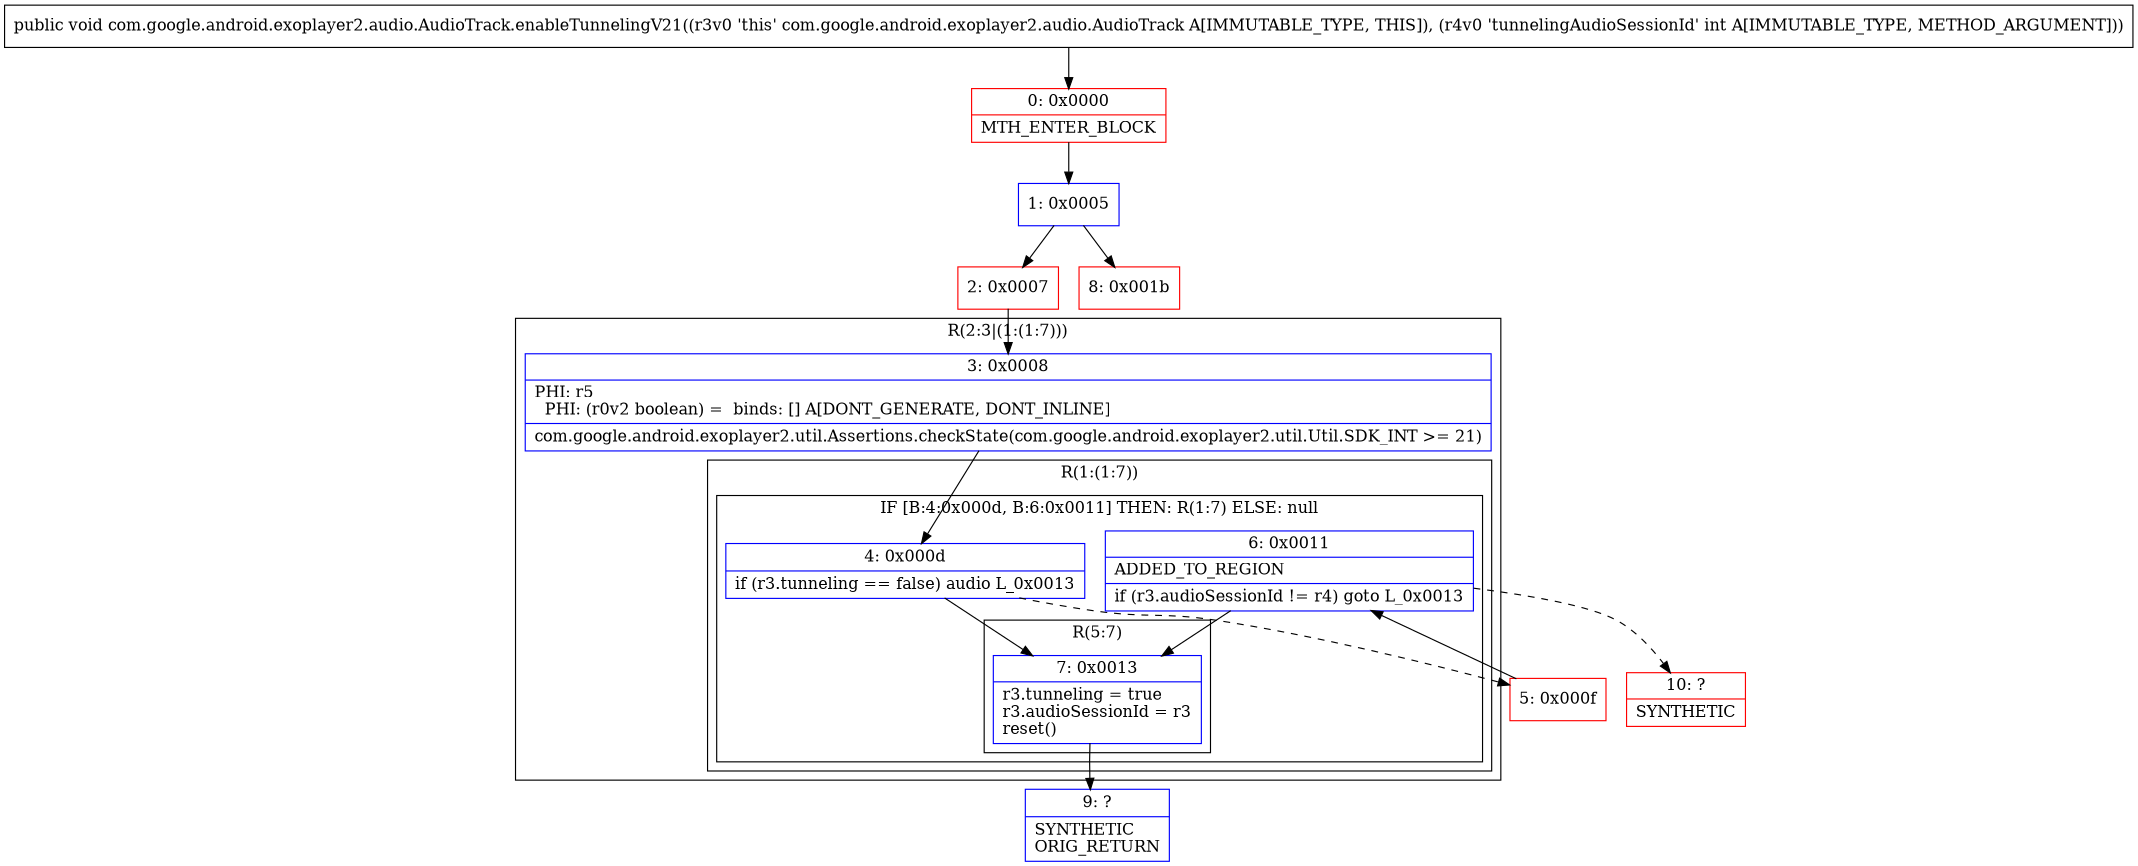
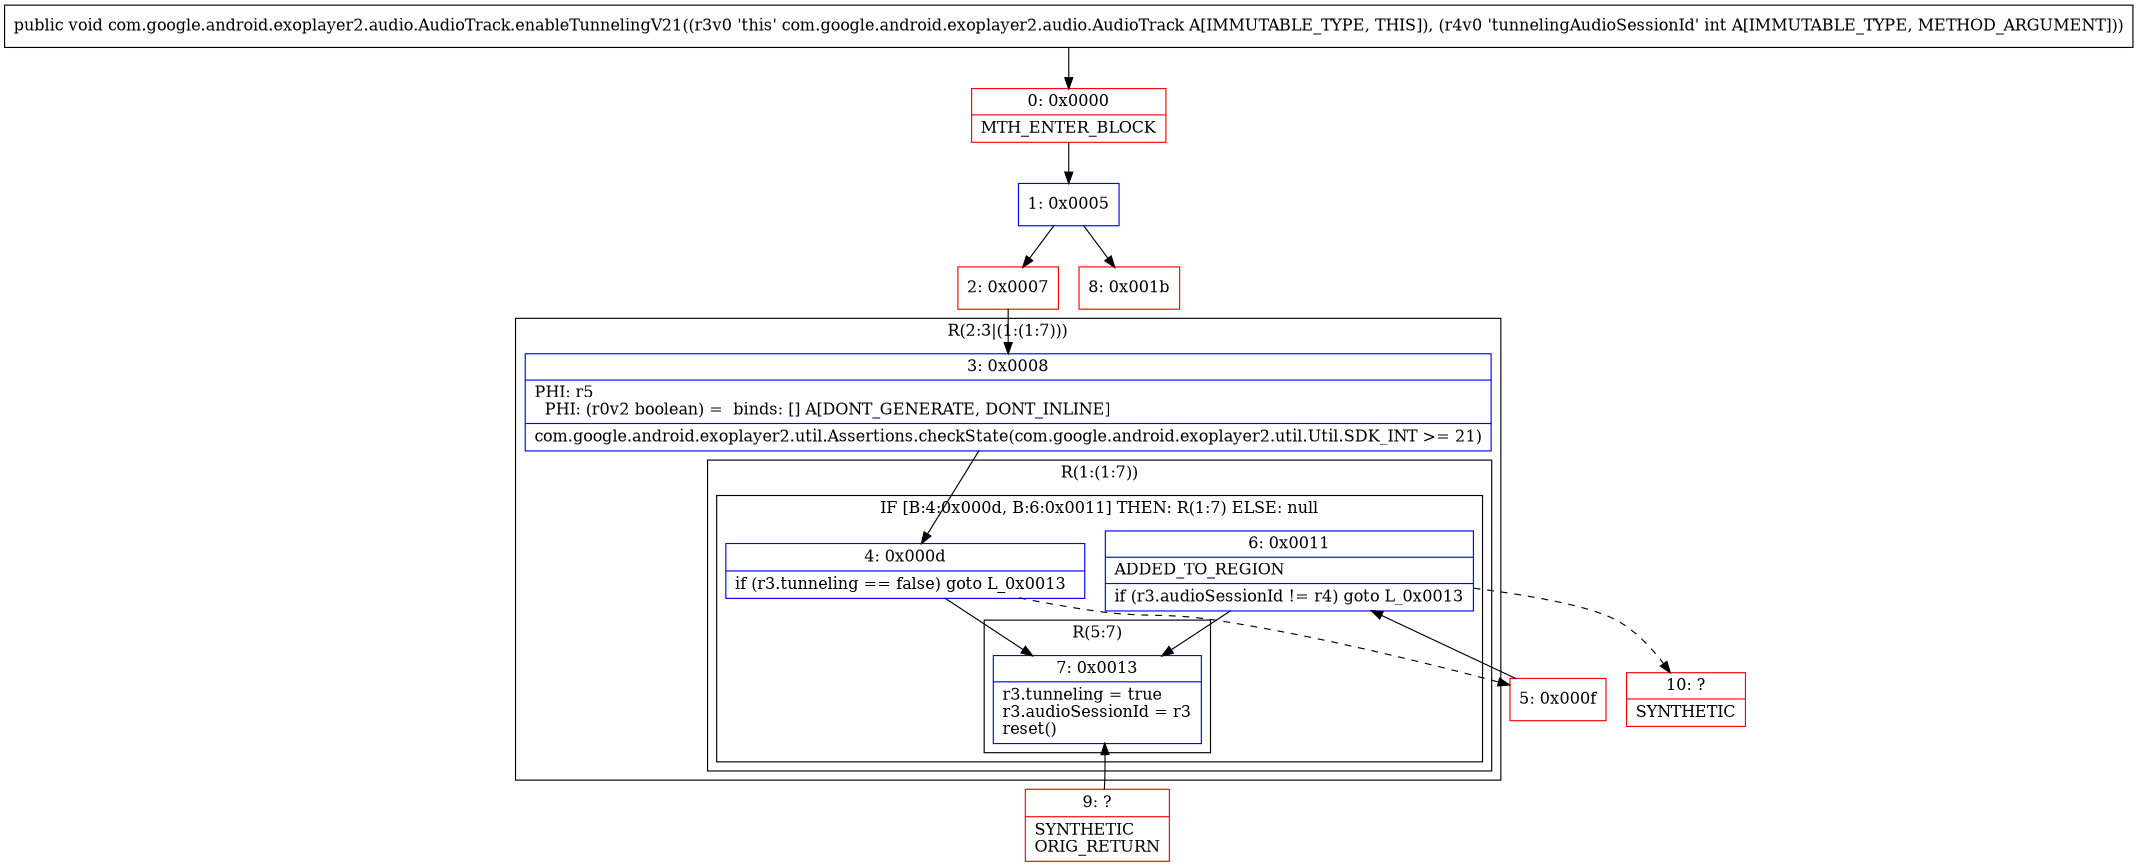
(905, 584) -> (901, 584)
(1090, 761) -> (1105, 772)
(1097, 825) -> (1097, 825)
